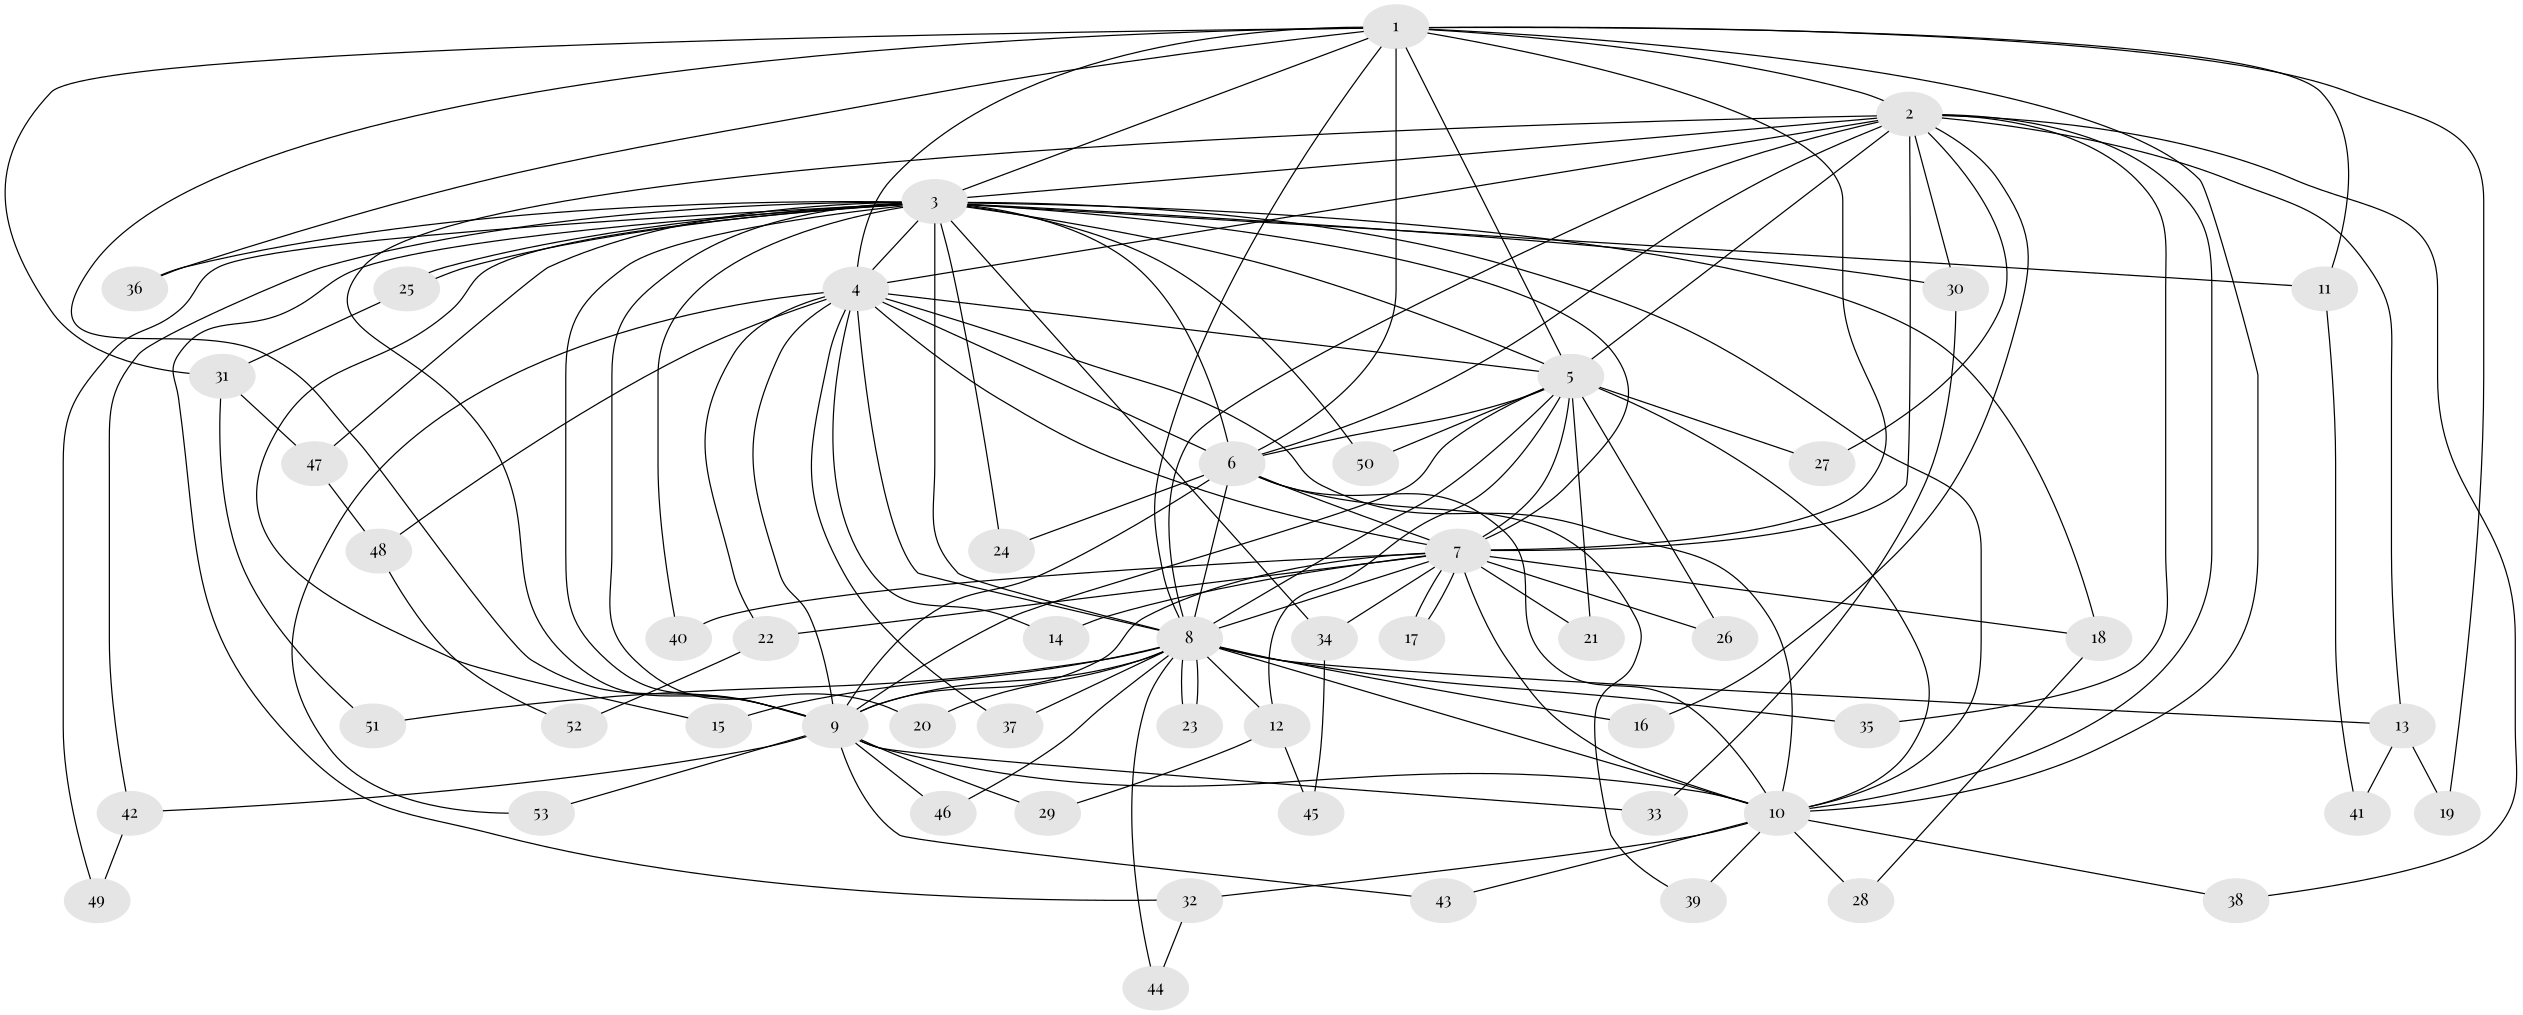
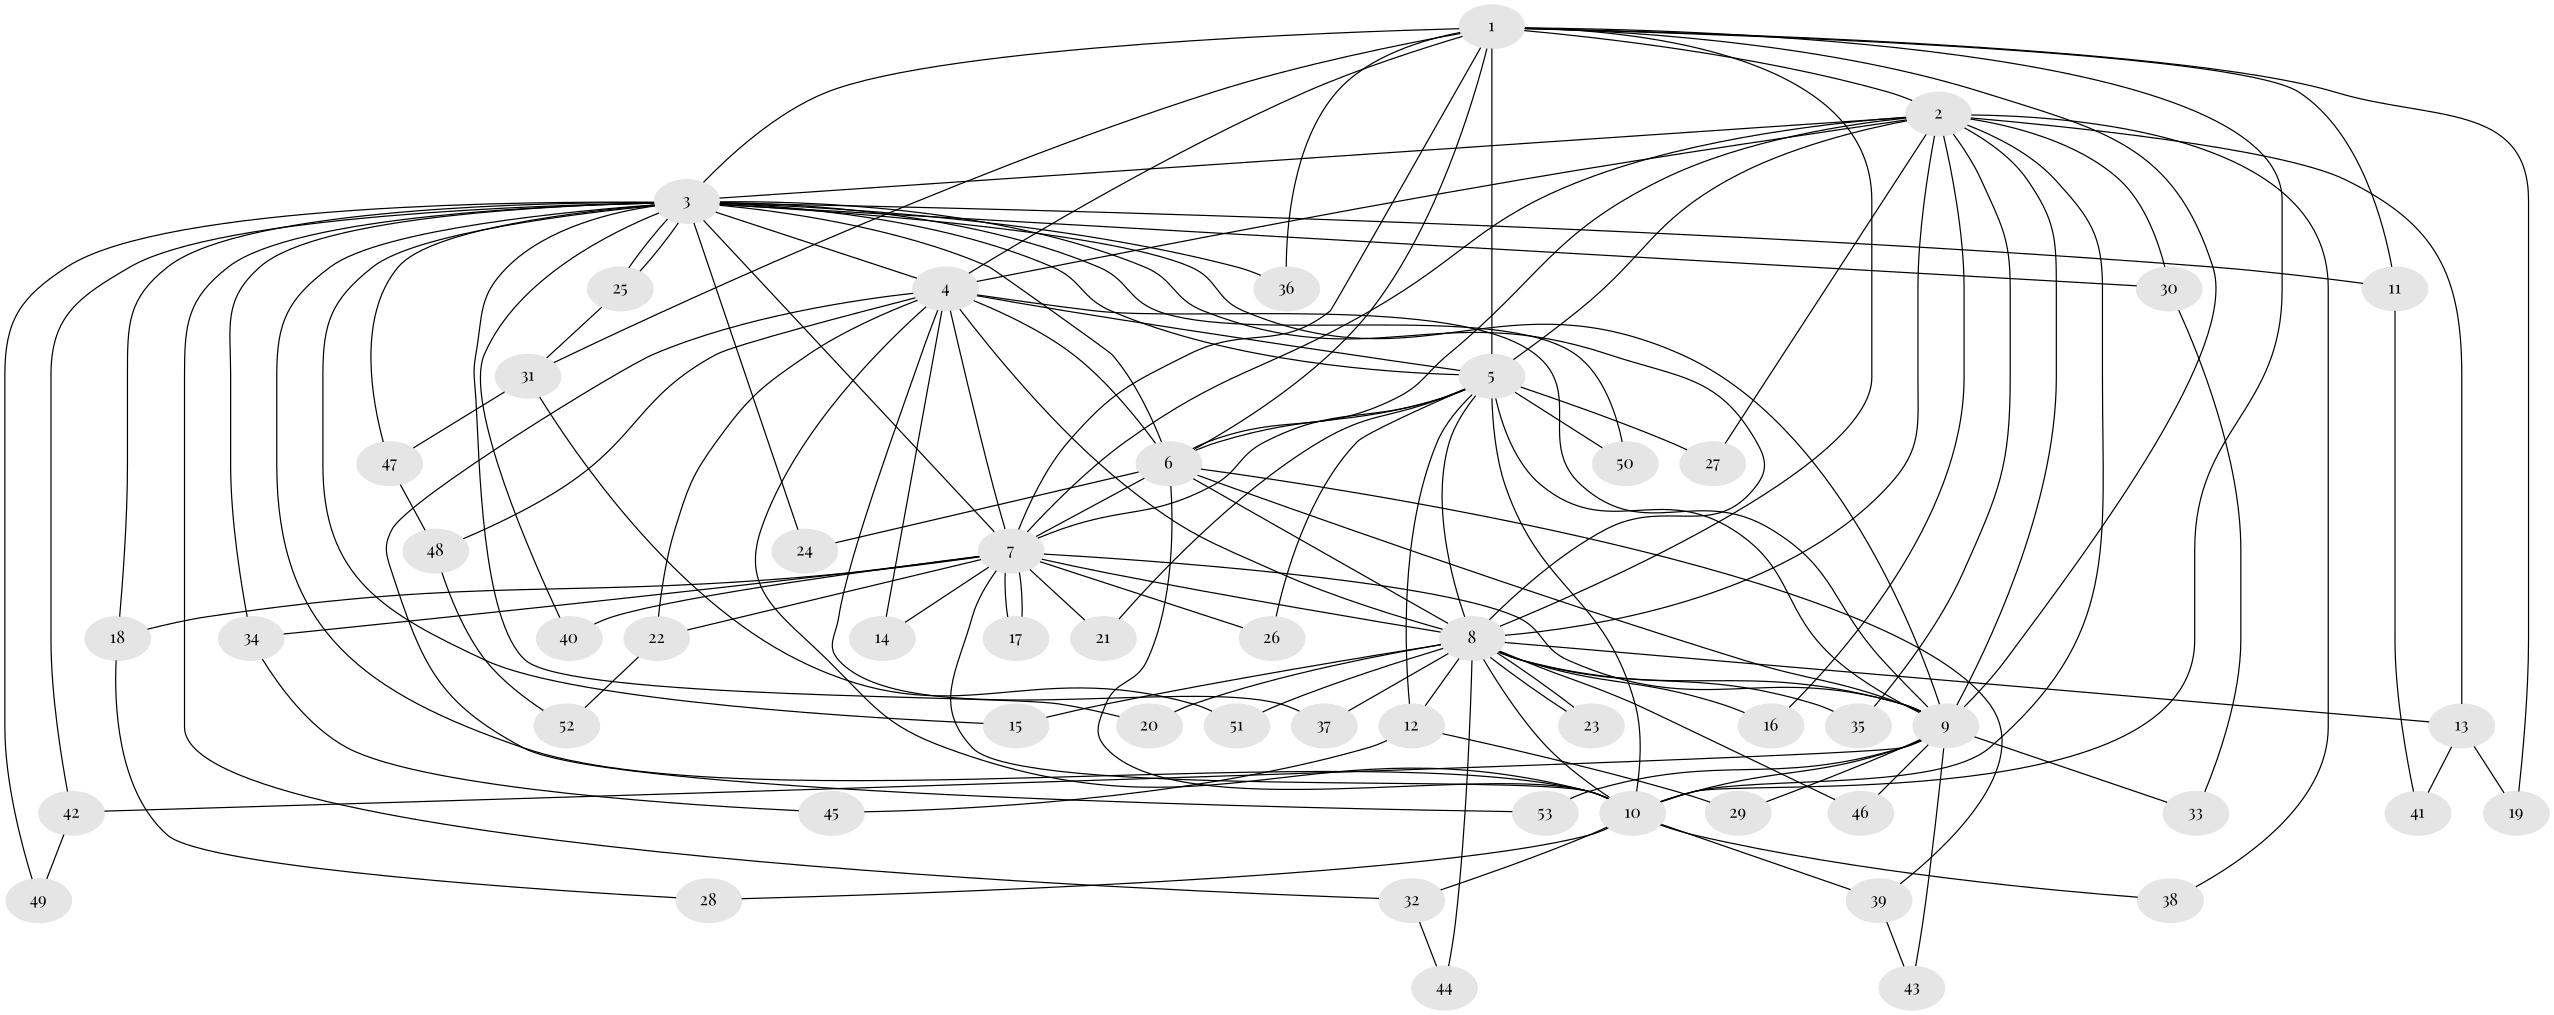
(1611, 858) -> (1895, 944)
